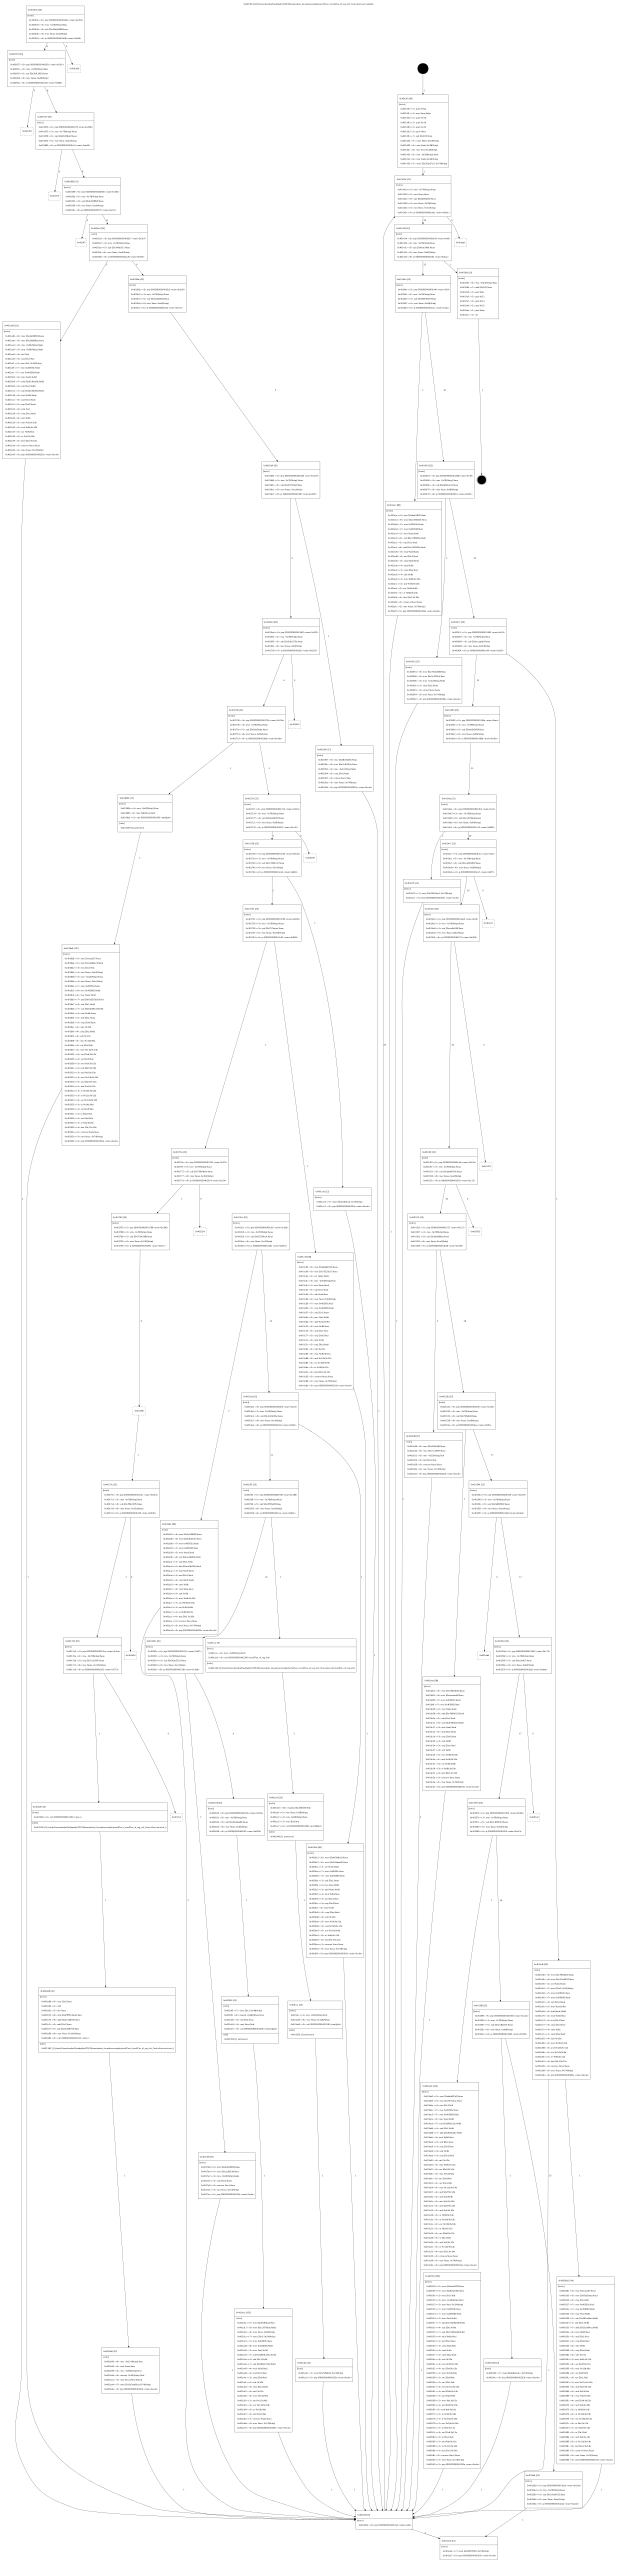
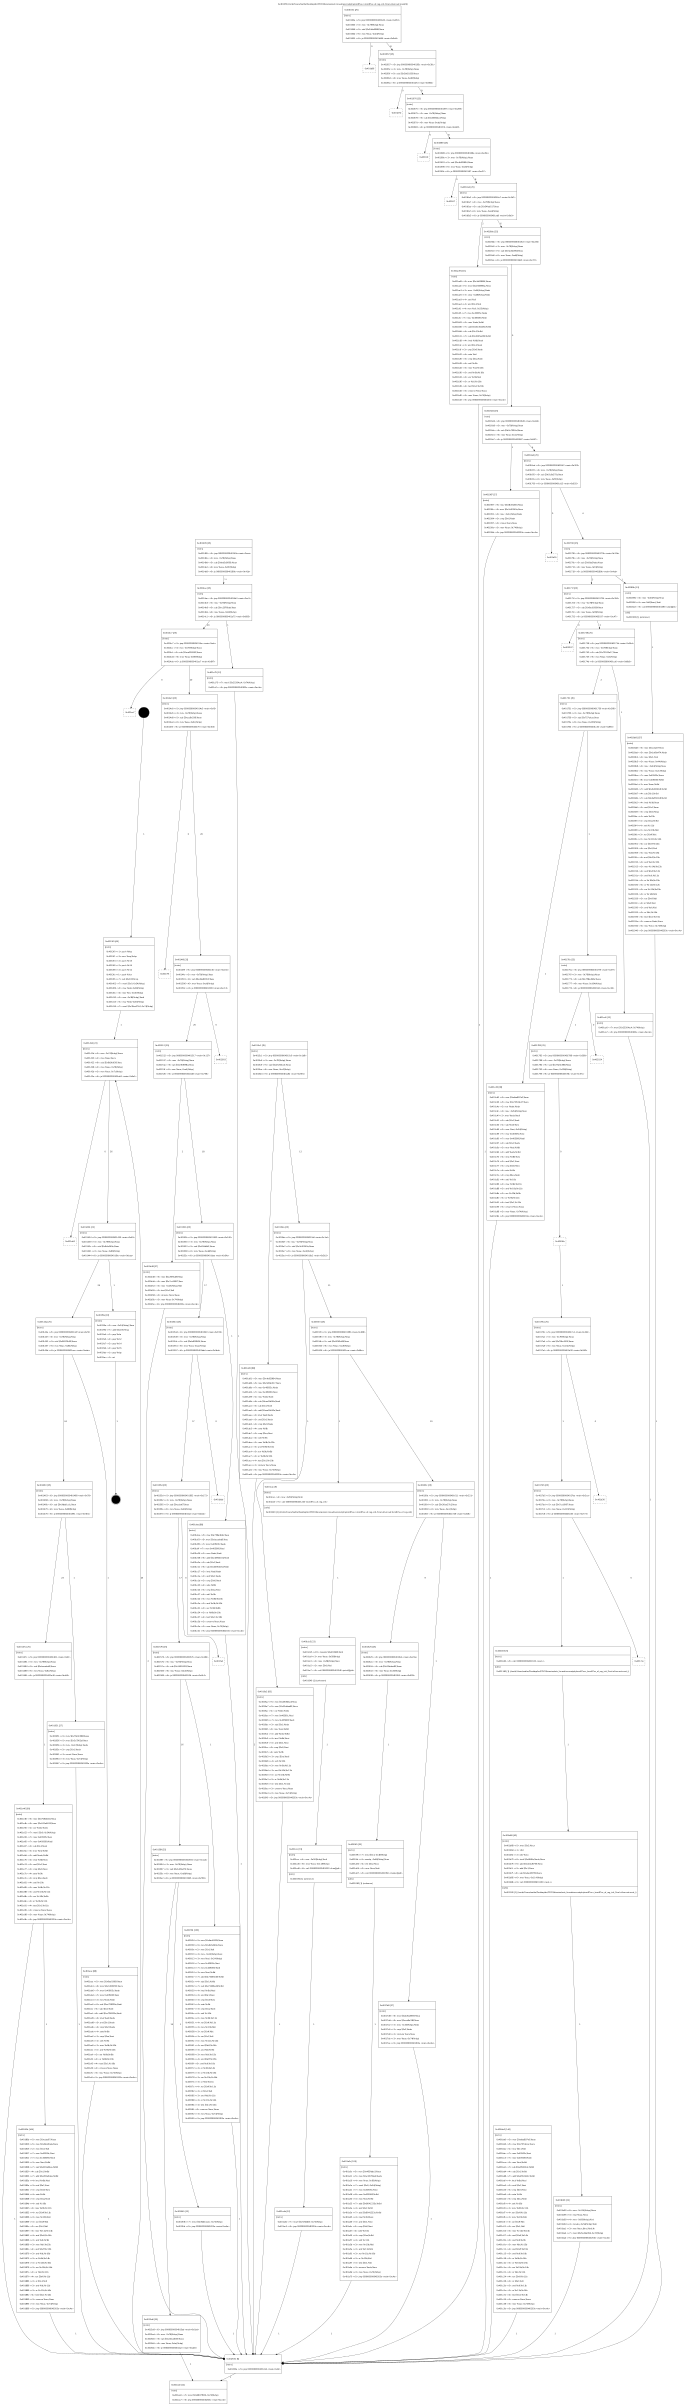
(475, 680) -> none
(471, 1958) -> (209, 1801)
